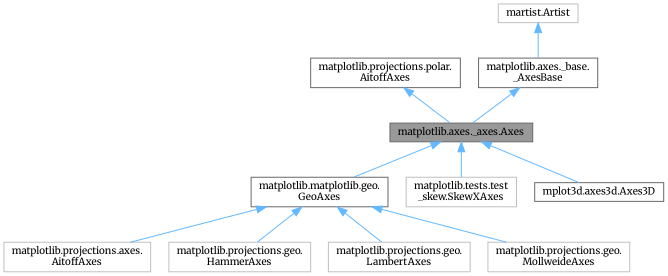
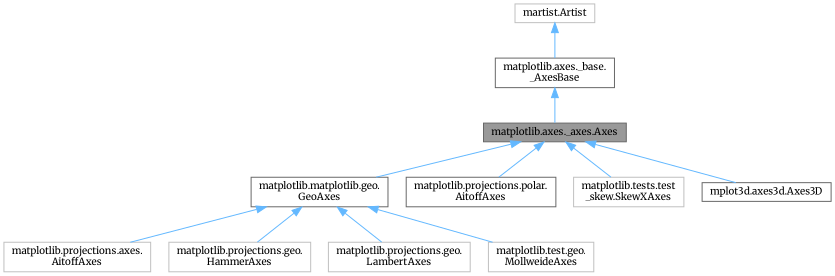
(431, 108) -> (517, 163)
(559, 257) -> (541, 257)
